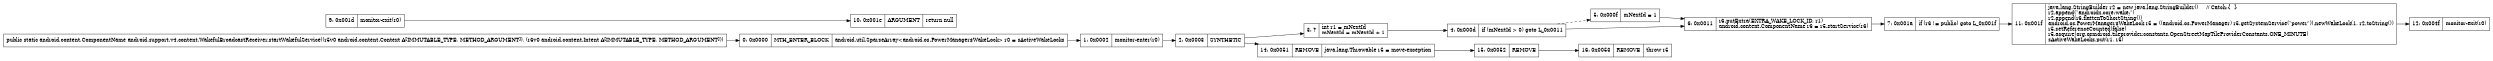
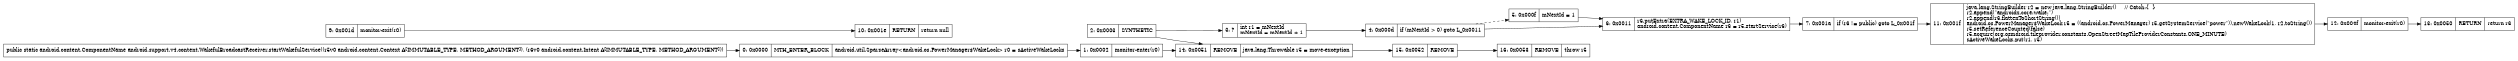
(904, 21) -> (904, 31)
none -> (2468, 24)
(1167, 40) -> (1167, 51)
